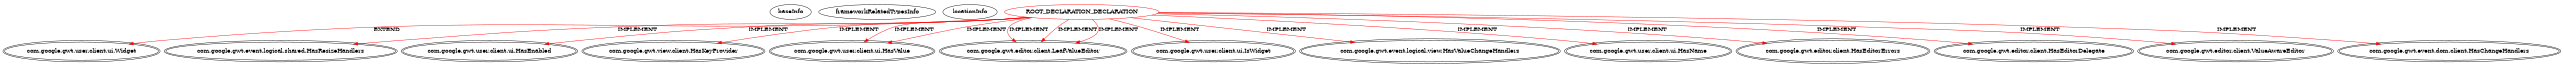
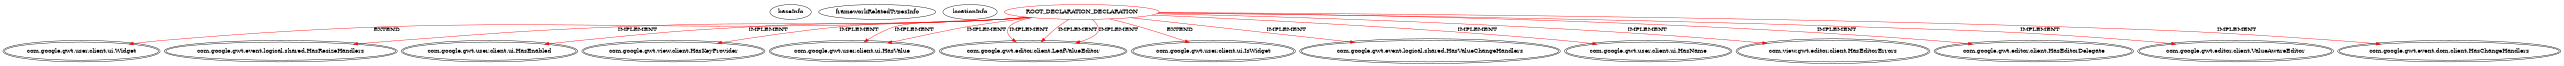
(1180, 30) -> (1180, 30)
(1430, 51) -> (1430, 51)
(1833, 51) -> (1833, 51)
